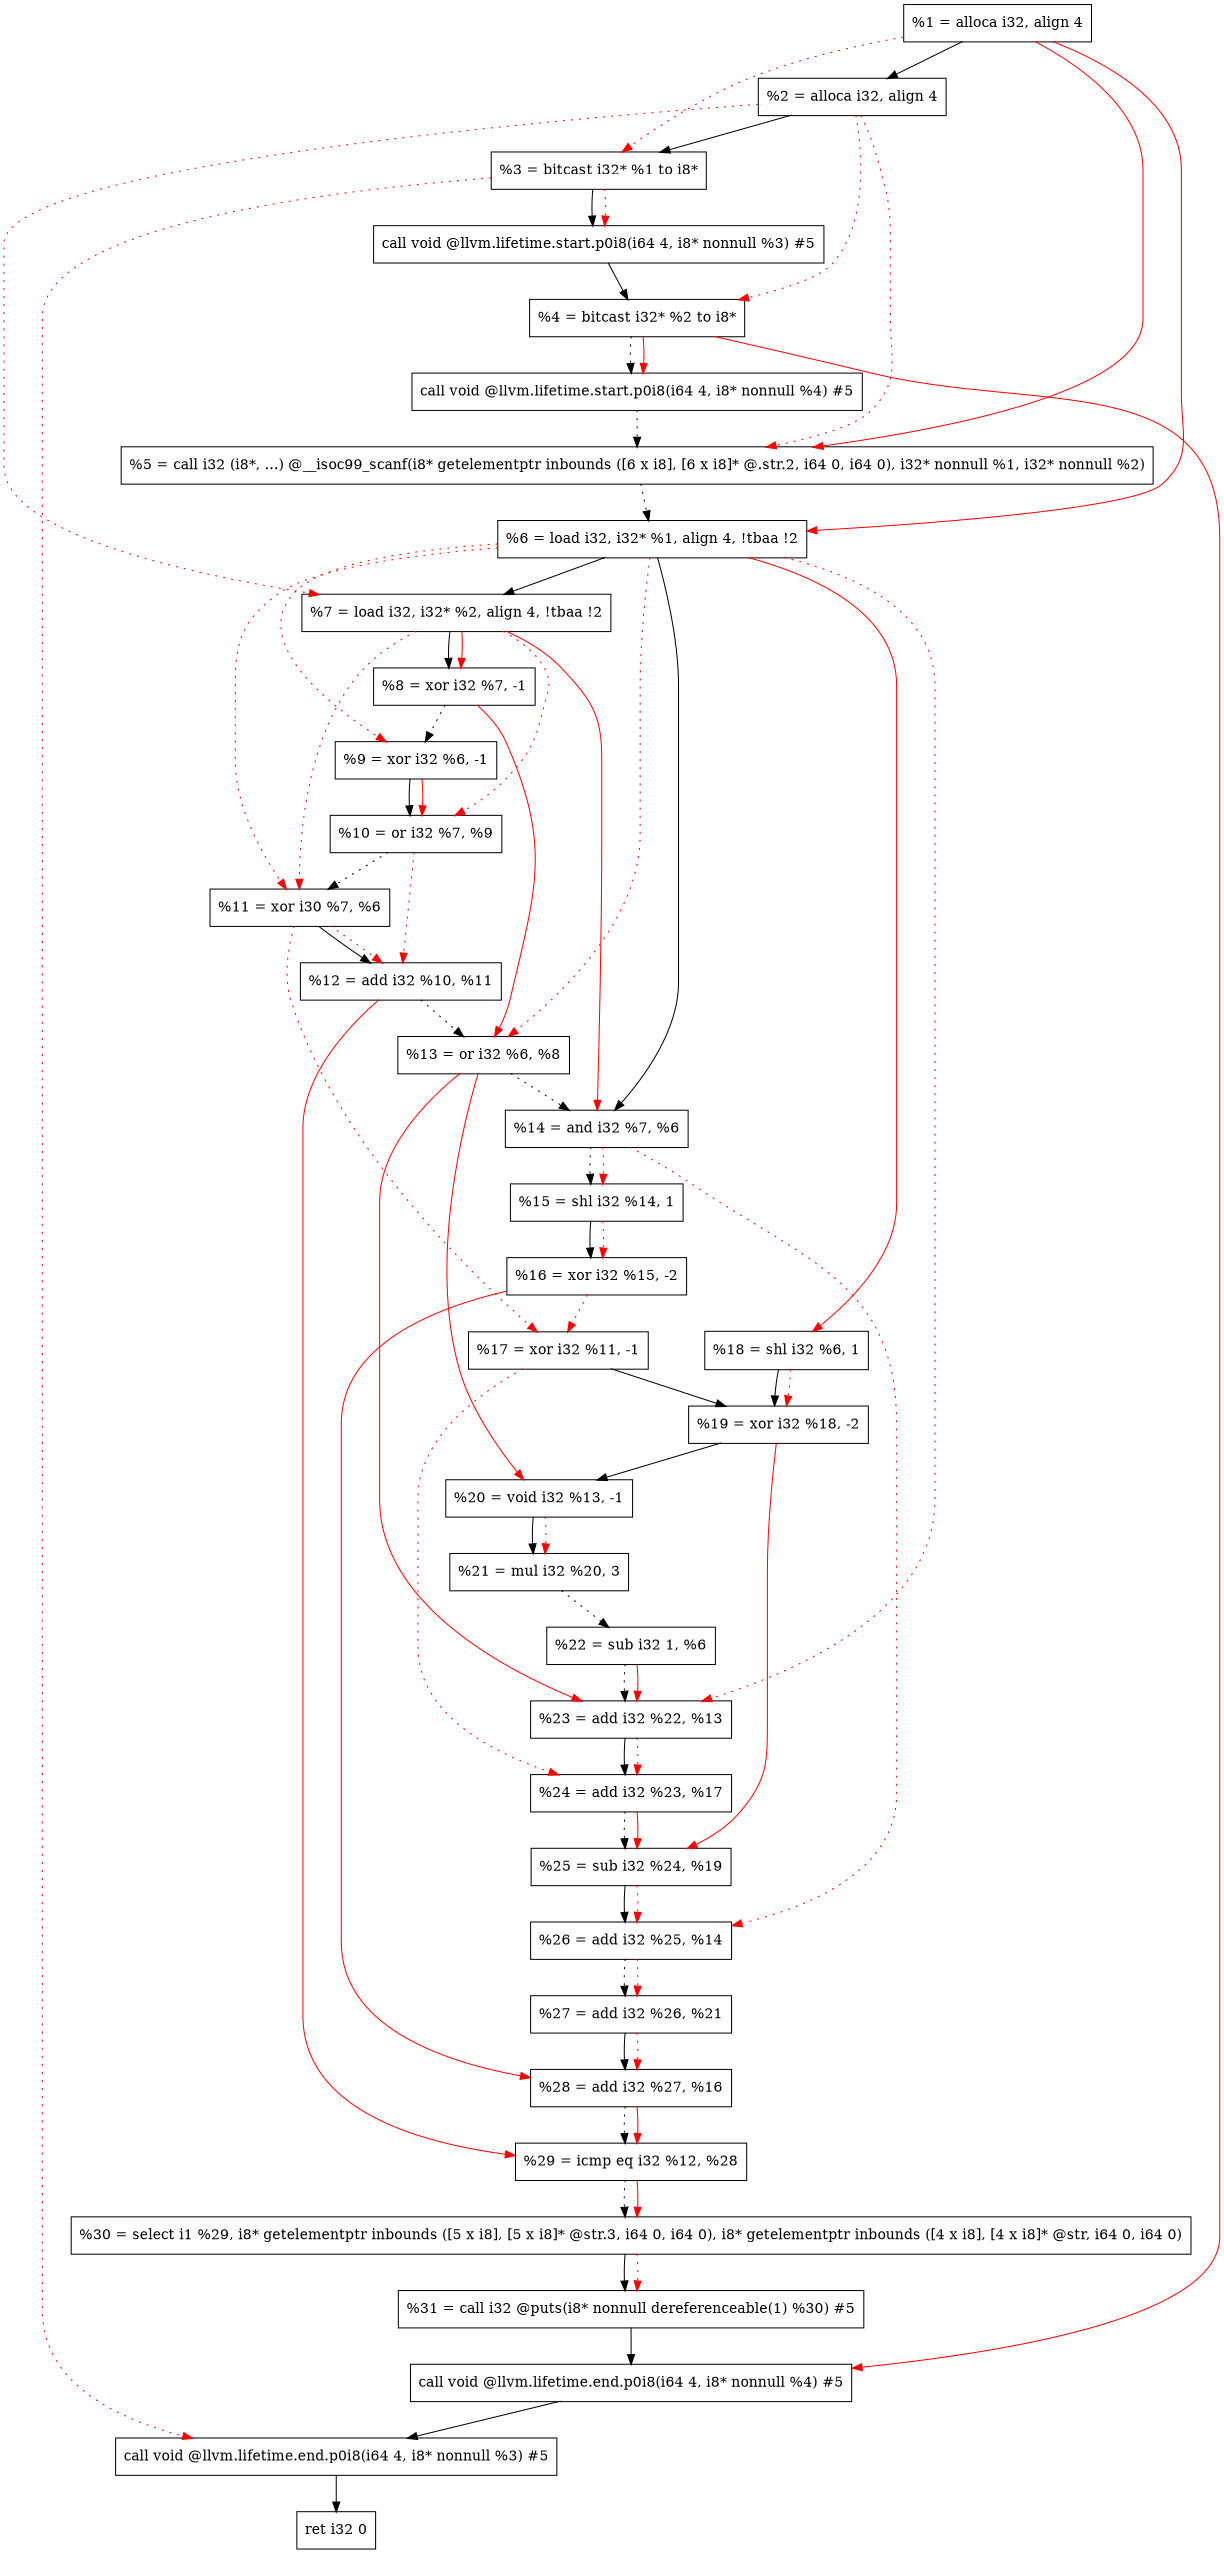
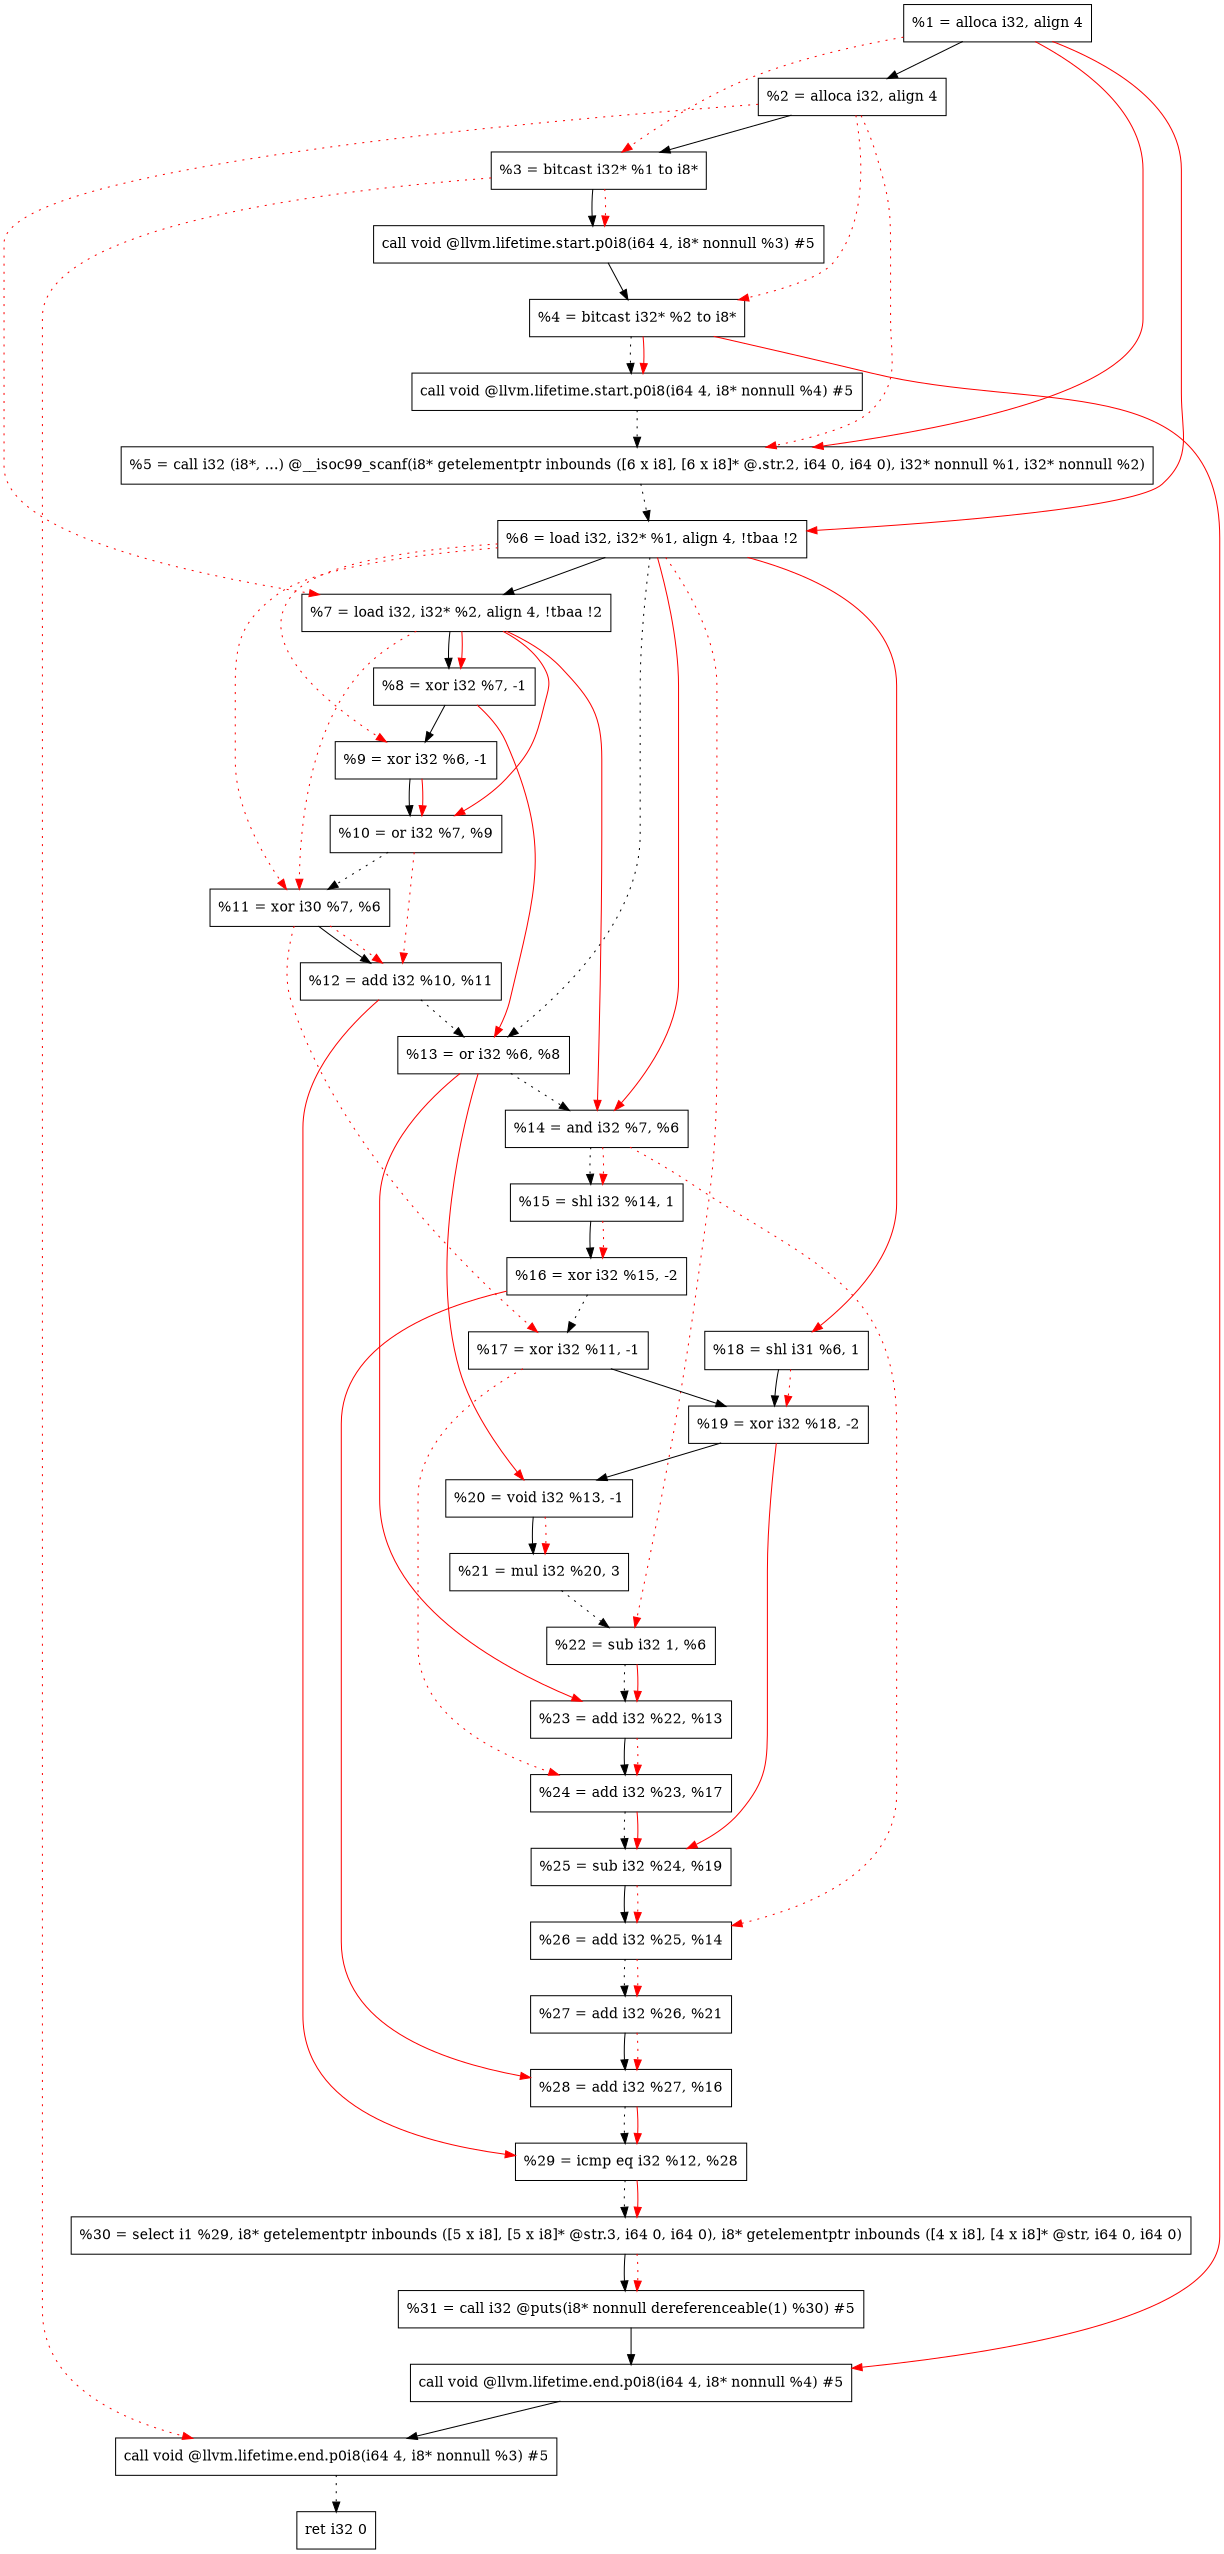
(438, 719) -> (438, 719)
(539, 726) -> (539, 726)
(640, 815) -> (640, 815)
(679, 837) -> (679, 837)
(935, 1145) -> (717, 1085)
(580, 1309) -> (580, 1309)
(787, 1351) -> (787, 1351)
(336, 2489) -> (336, 2489)
